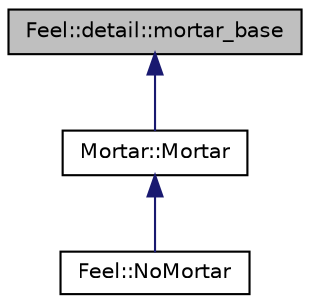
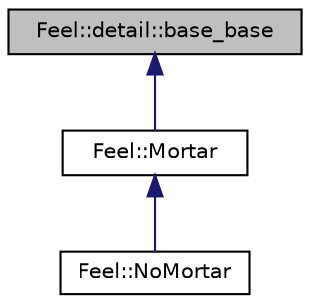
(155, 32) -> (155, 32)
(155, 153) -> (155, 153)
